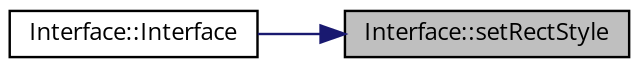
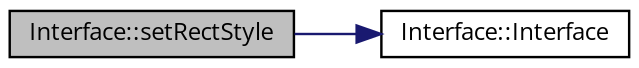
(289, 34) -> (325, 34)
